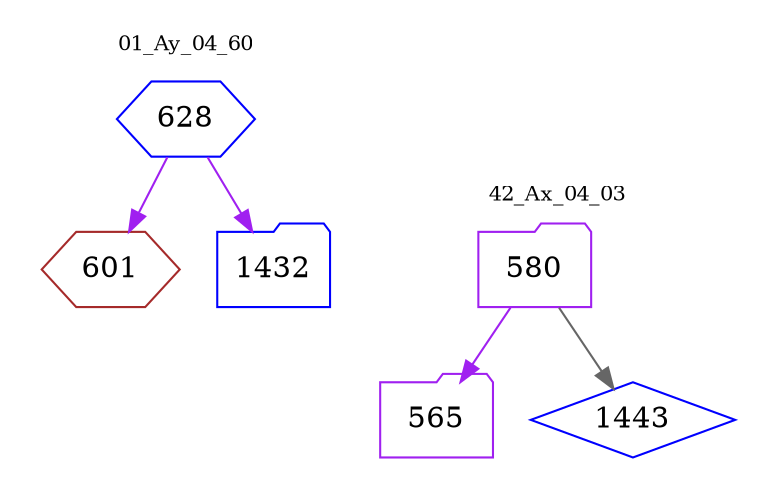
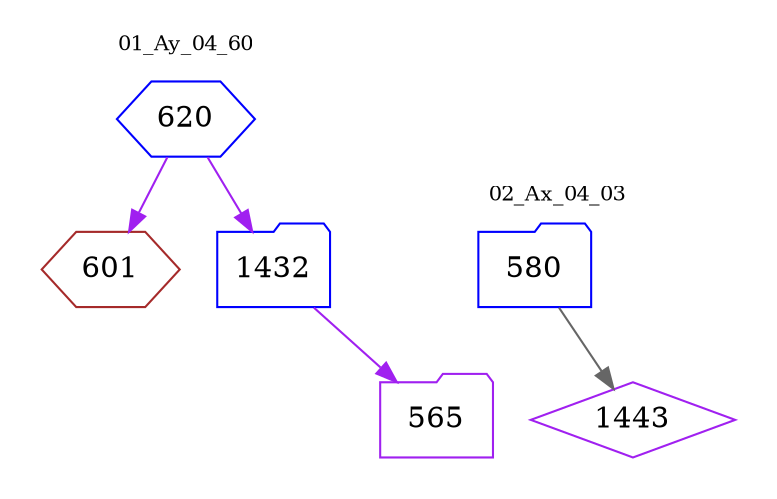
(186, 119) -> (186, 119)
(558, 195) -> (558, 195)
(535, 269) -> (535, 269)
(491, 336) -> (347, 338)
(633, 420) -> (633, 420)
